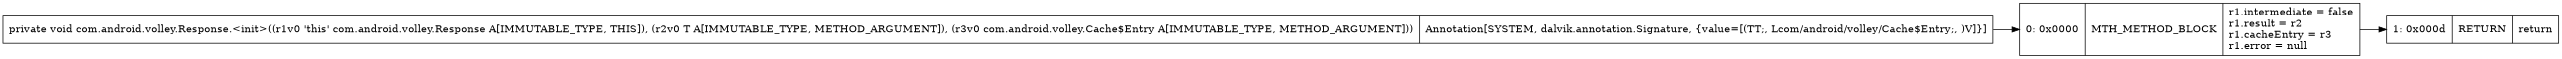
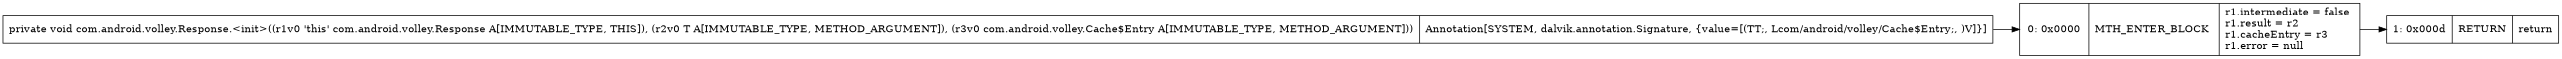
(2154, 29) -> (2152, 29)
